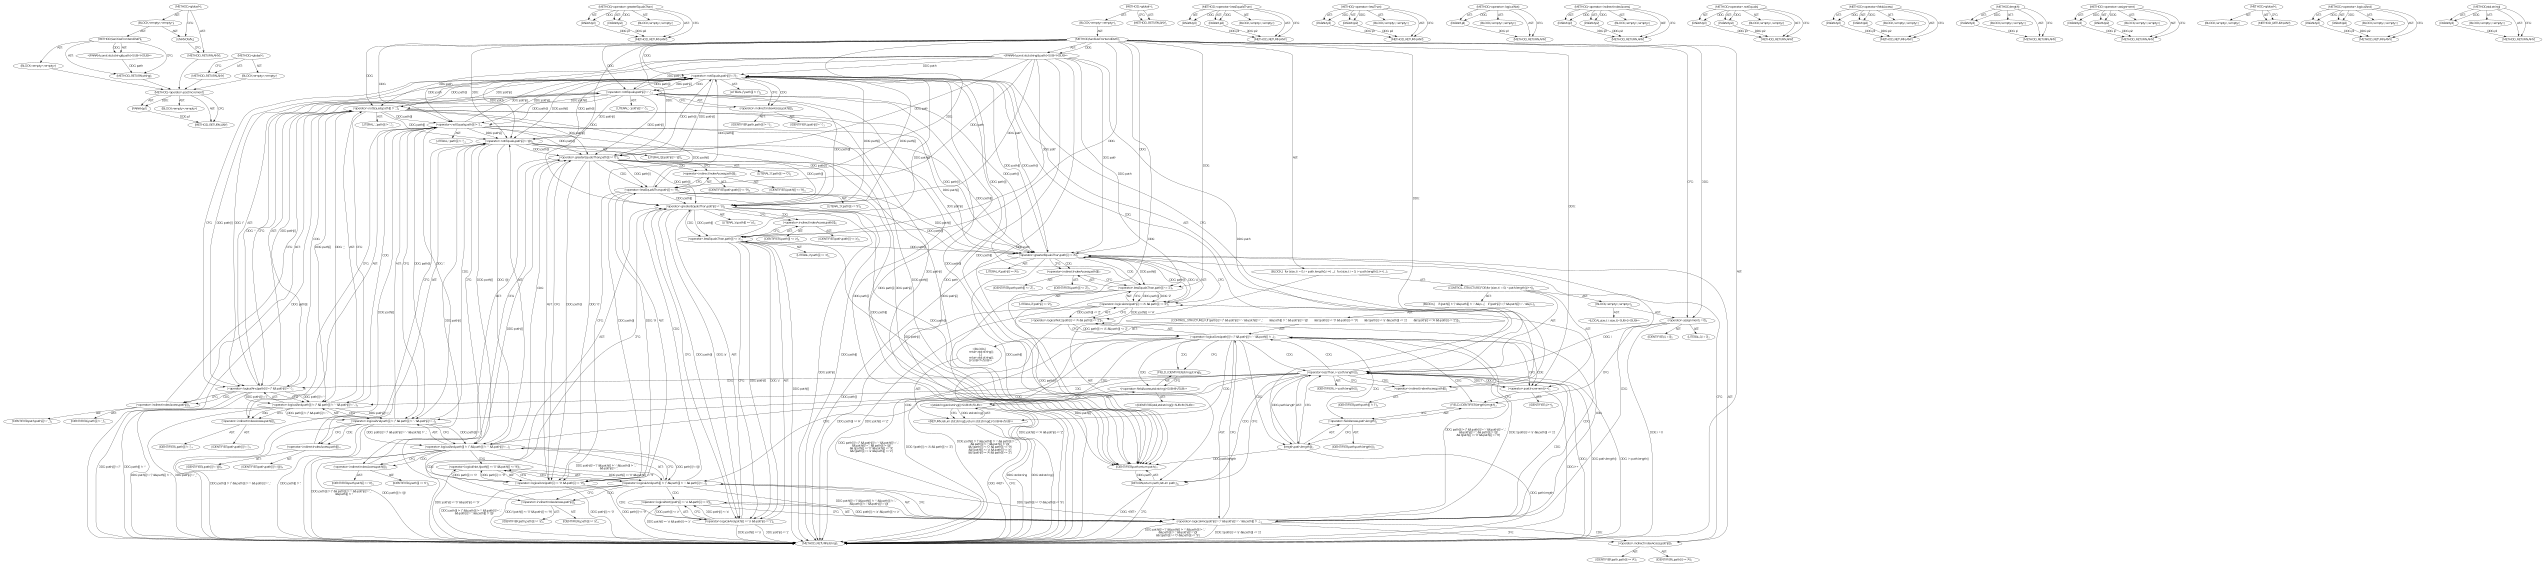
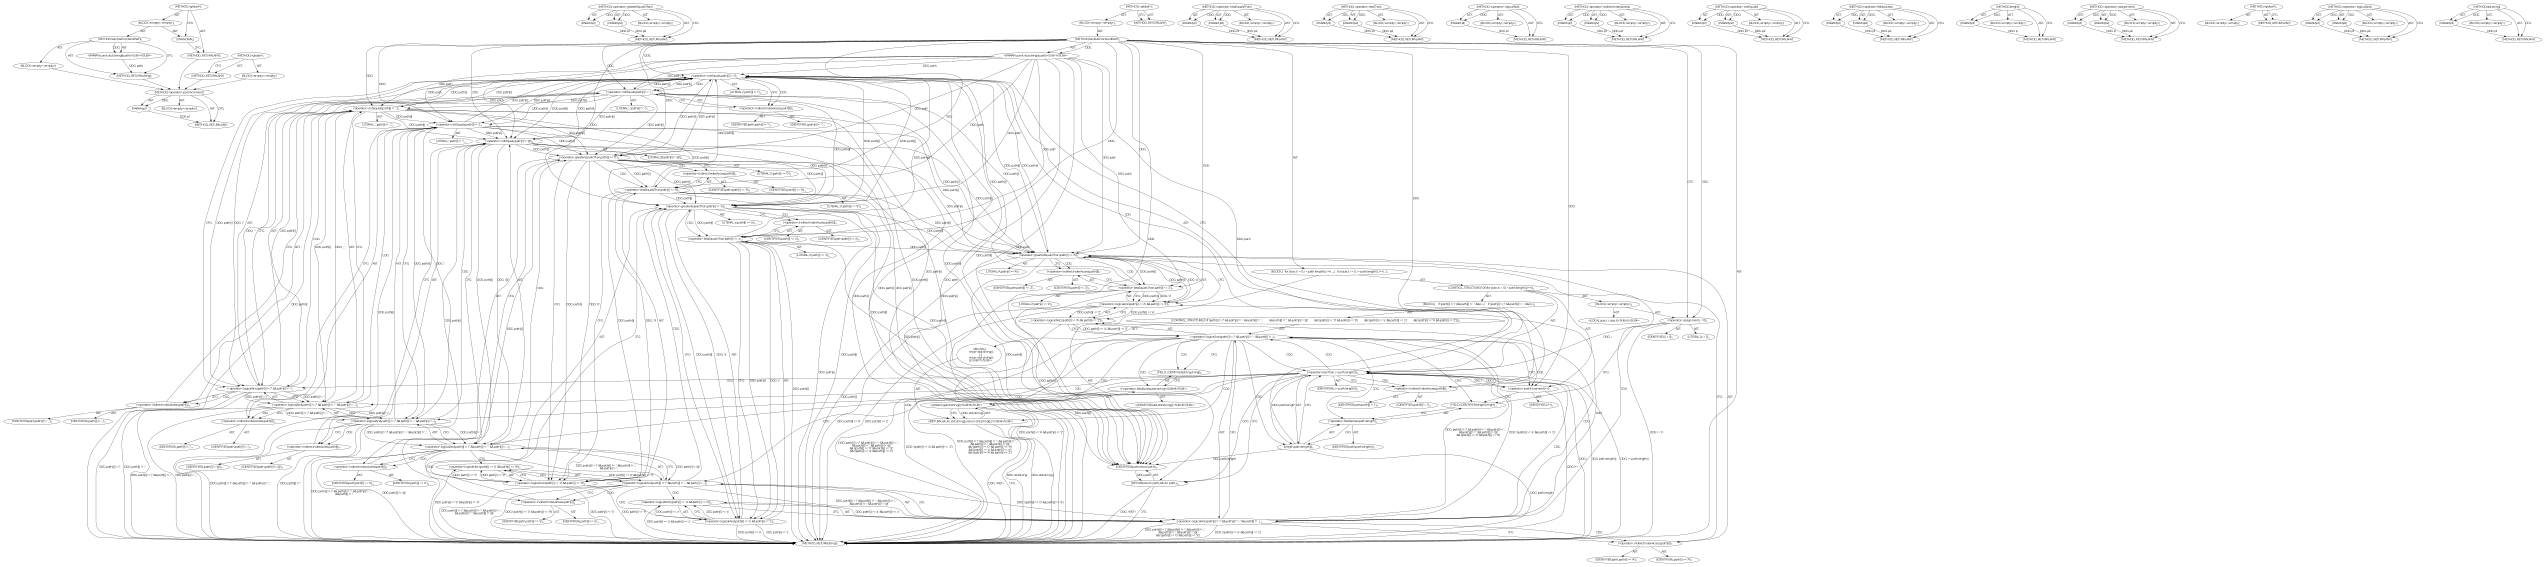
(547, 317) -> none
none -> (1414, 405)
